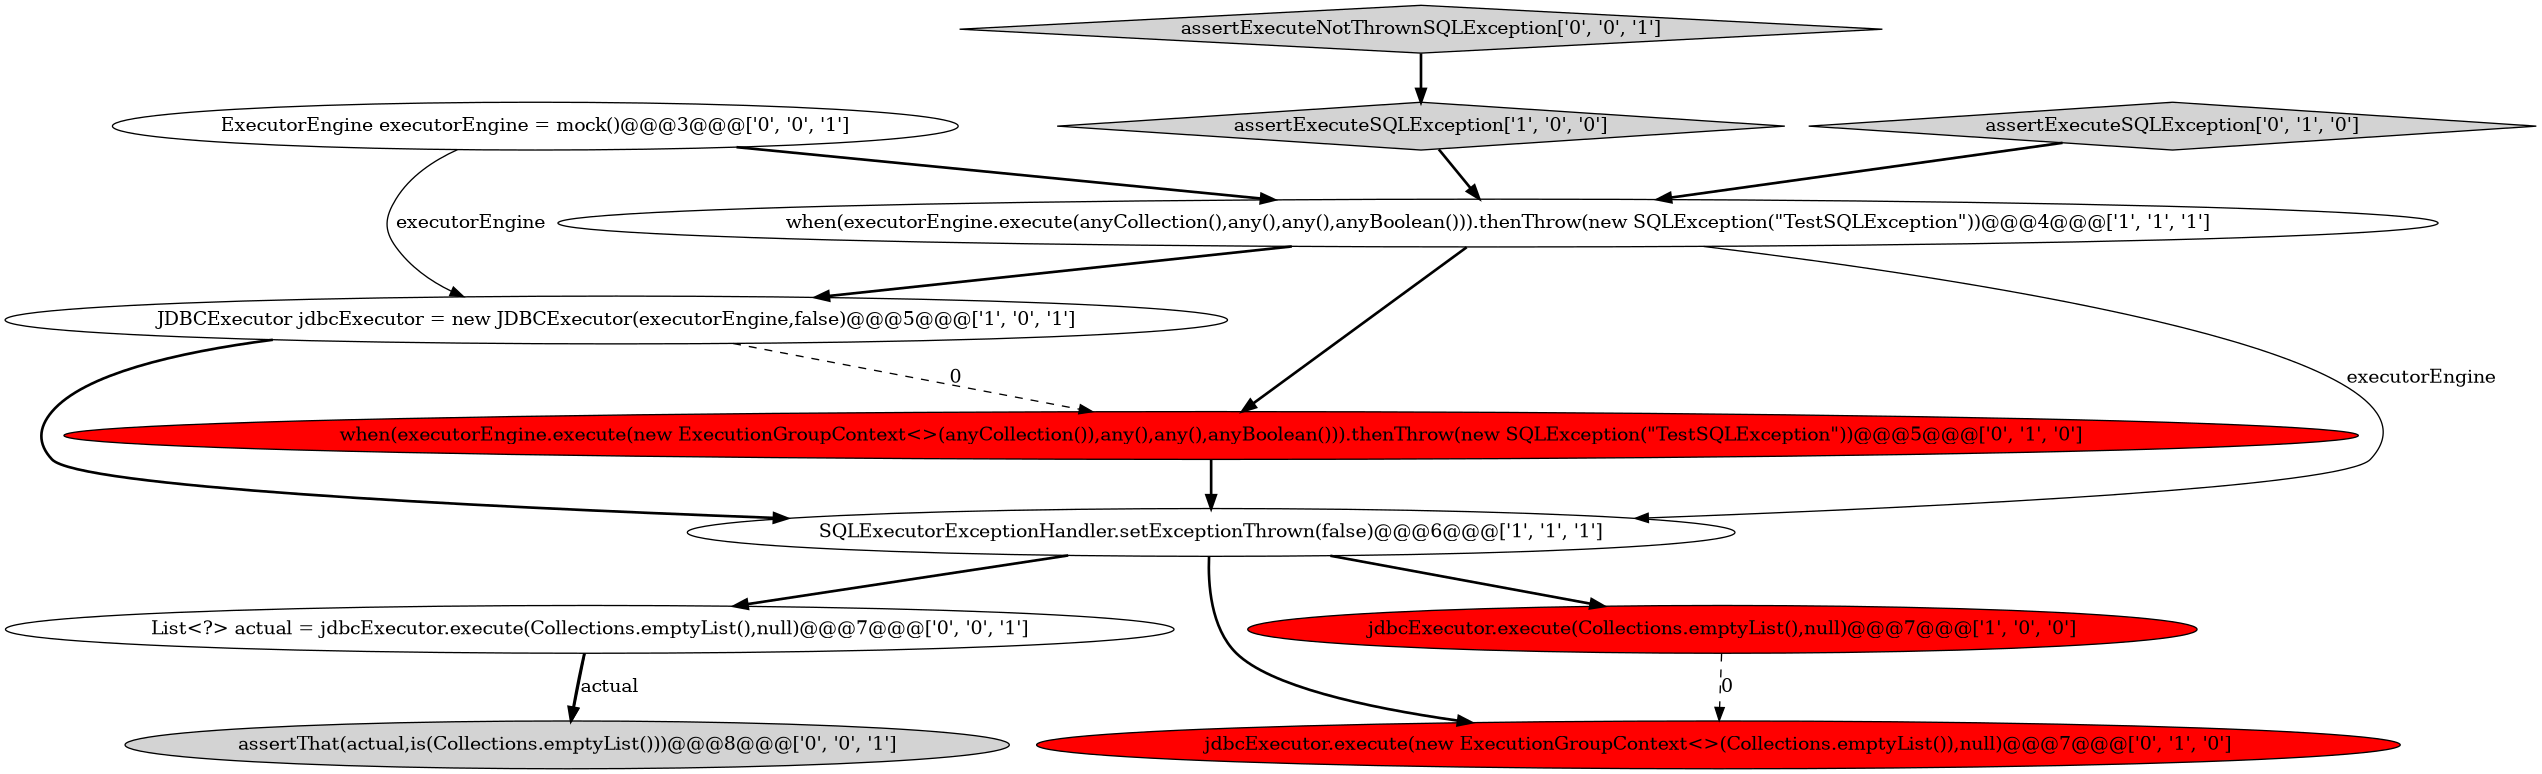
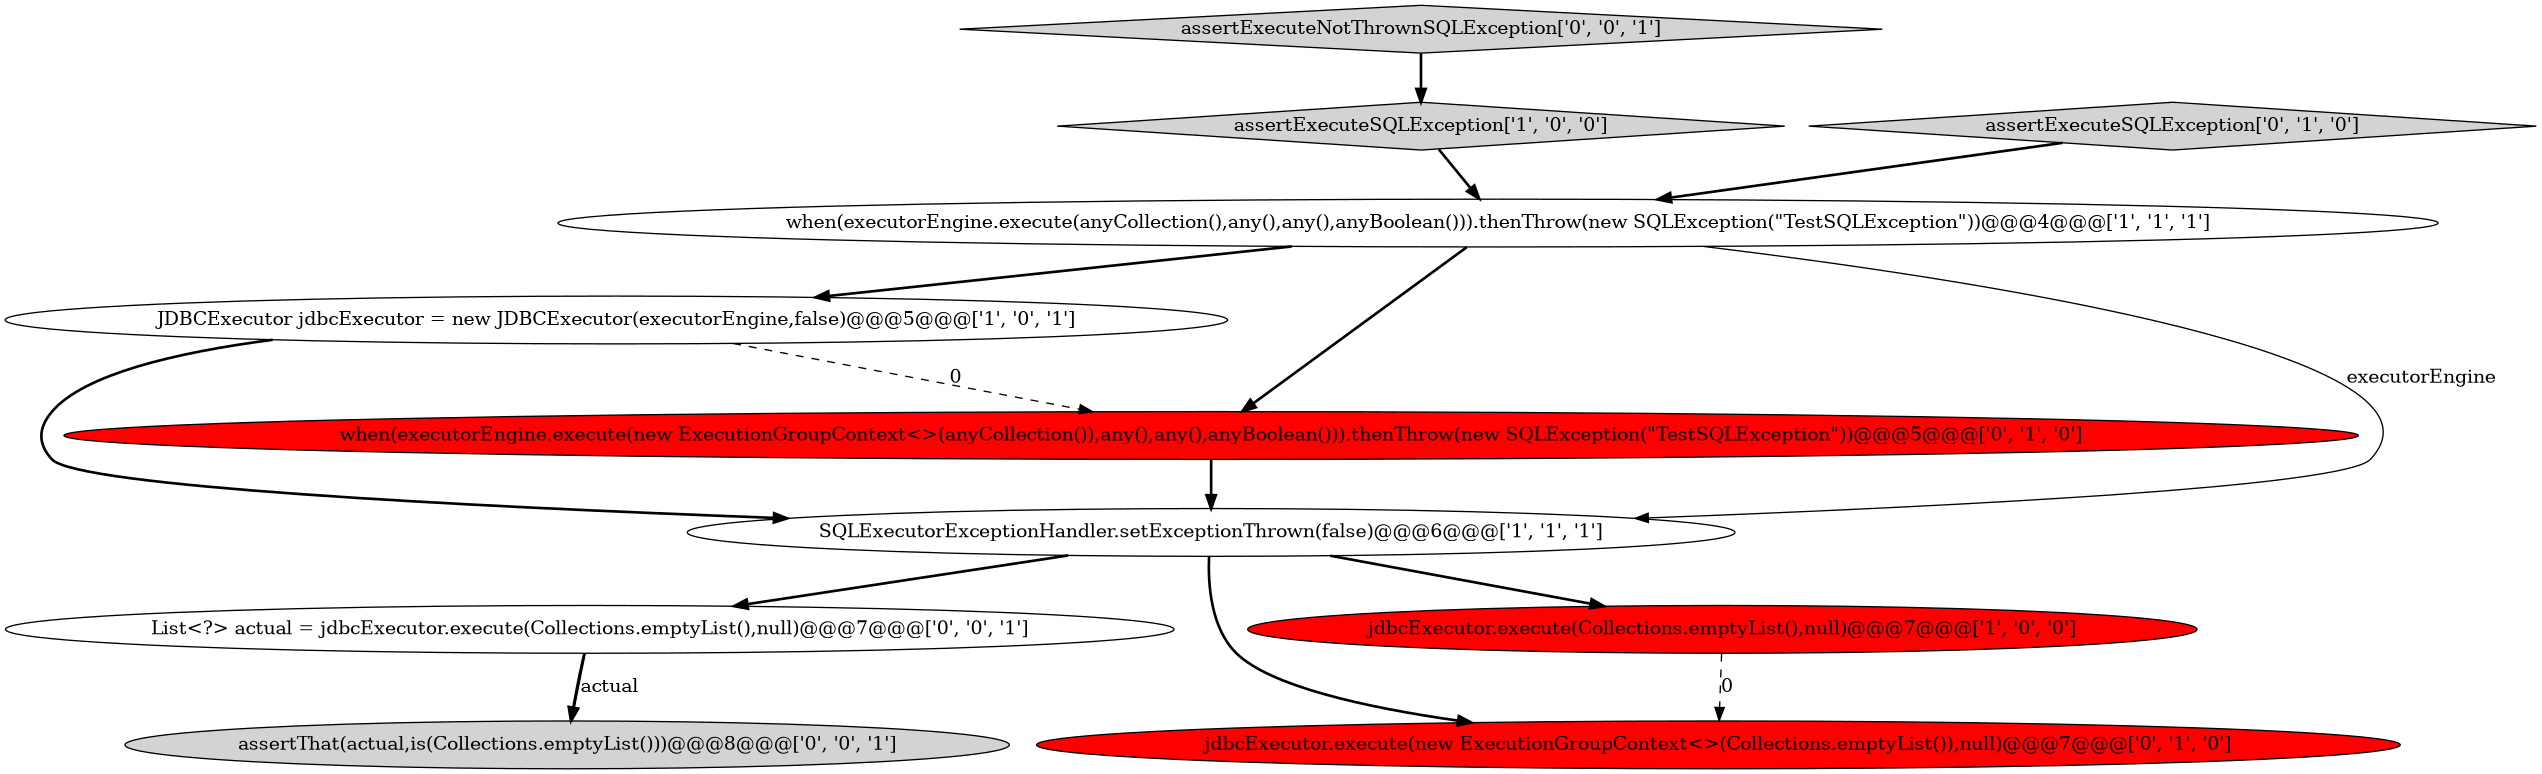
(535, 126) -> none
